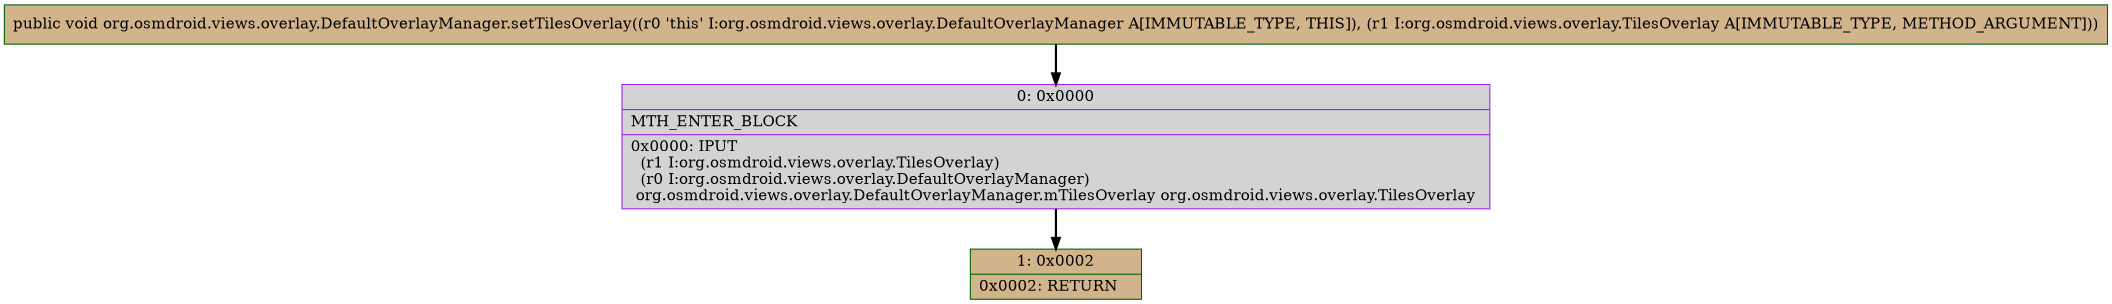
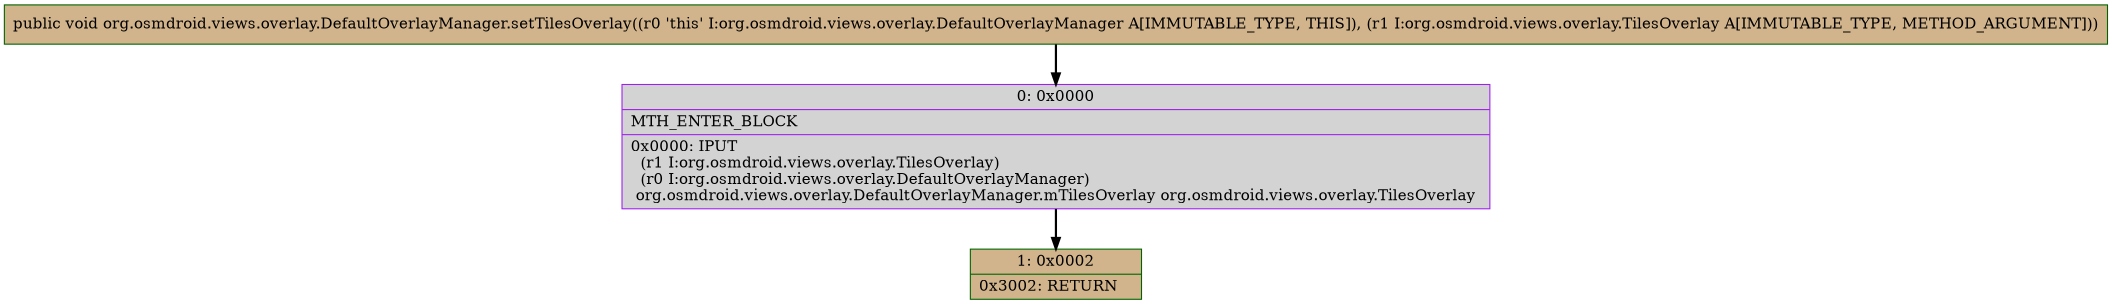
(1056, 286) -> (1056, 286)
